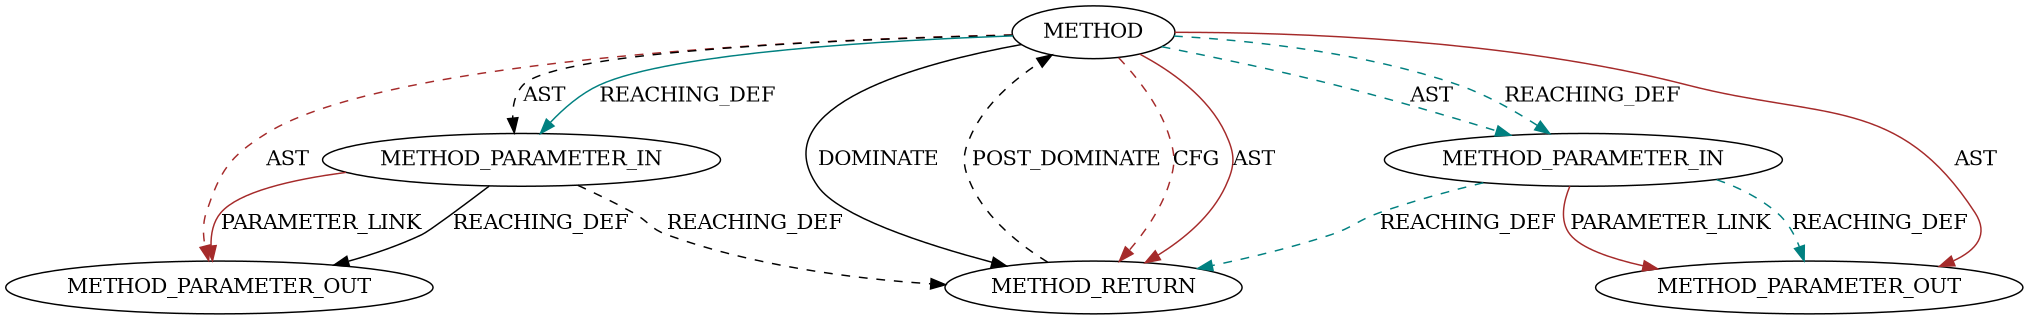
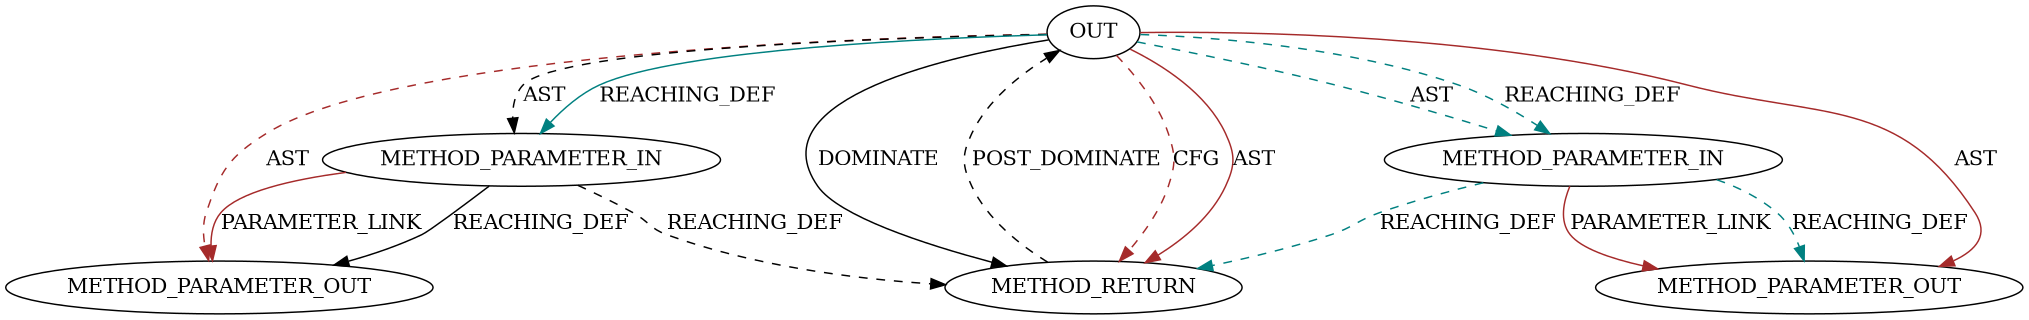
(1094, 32) -> (1094, 32)
